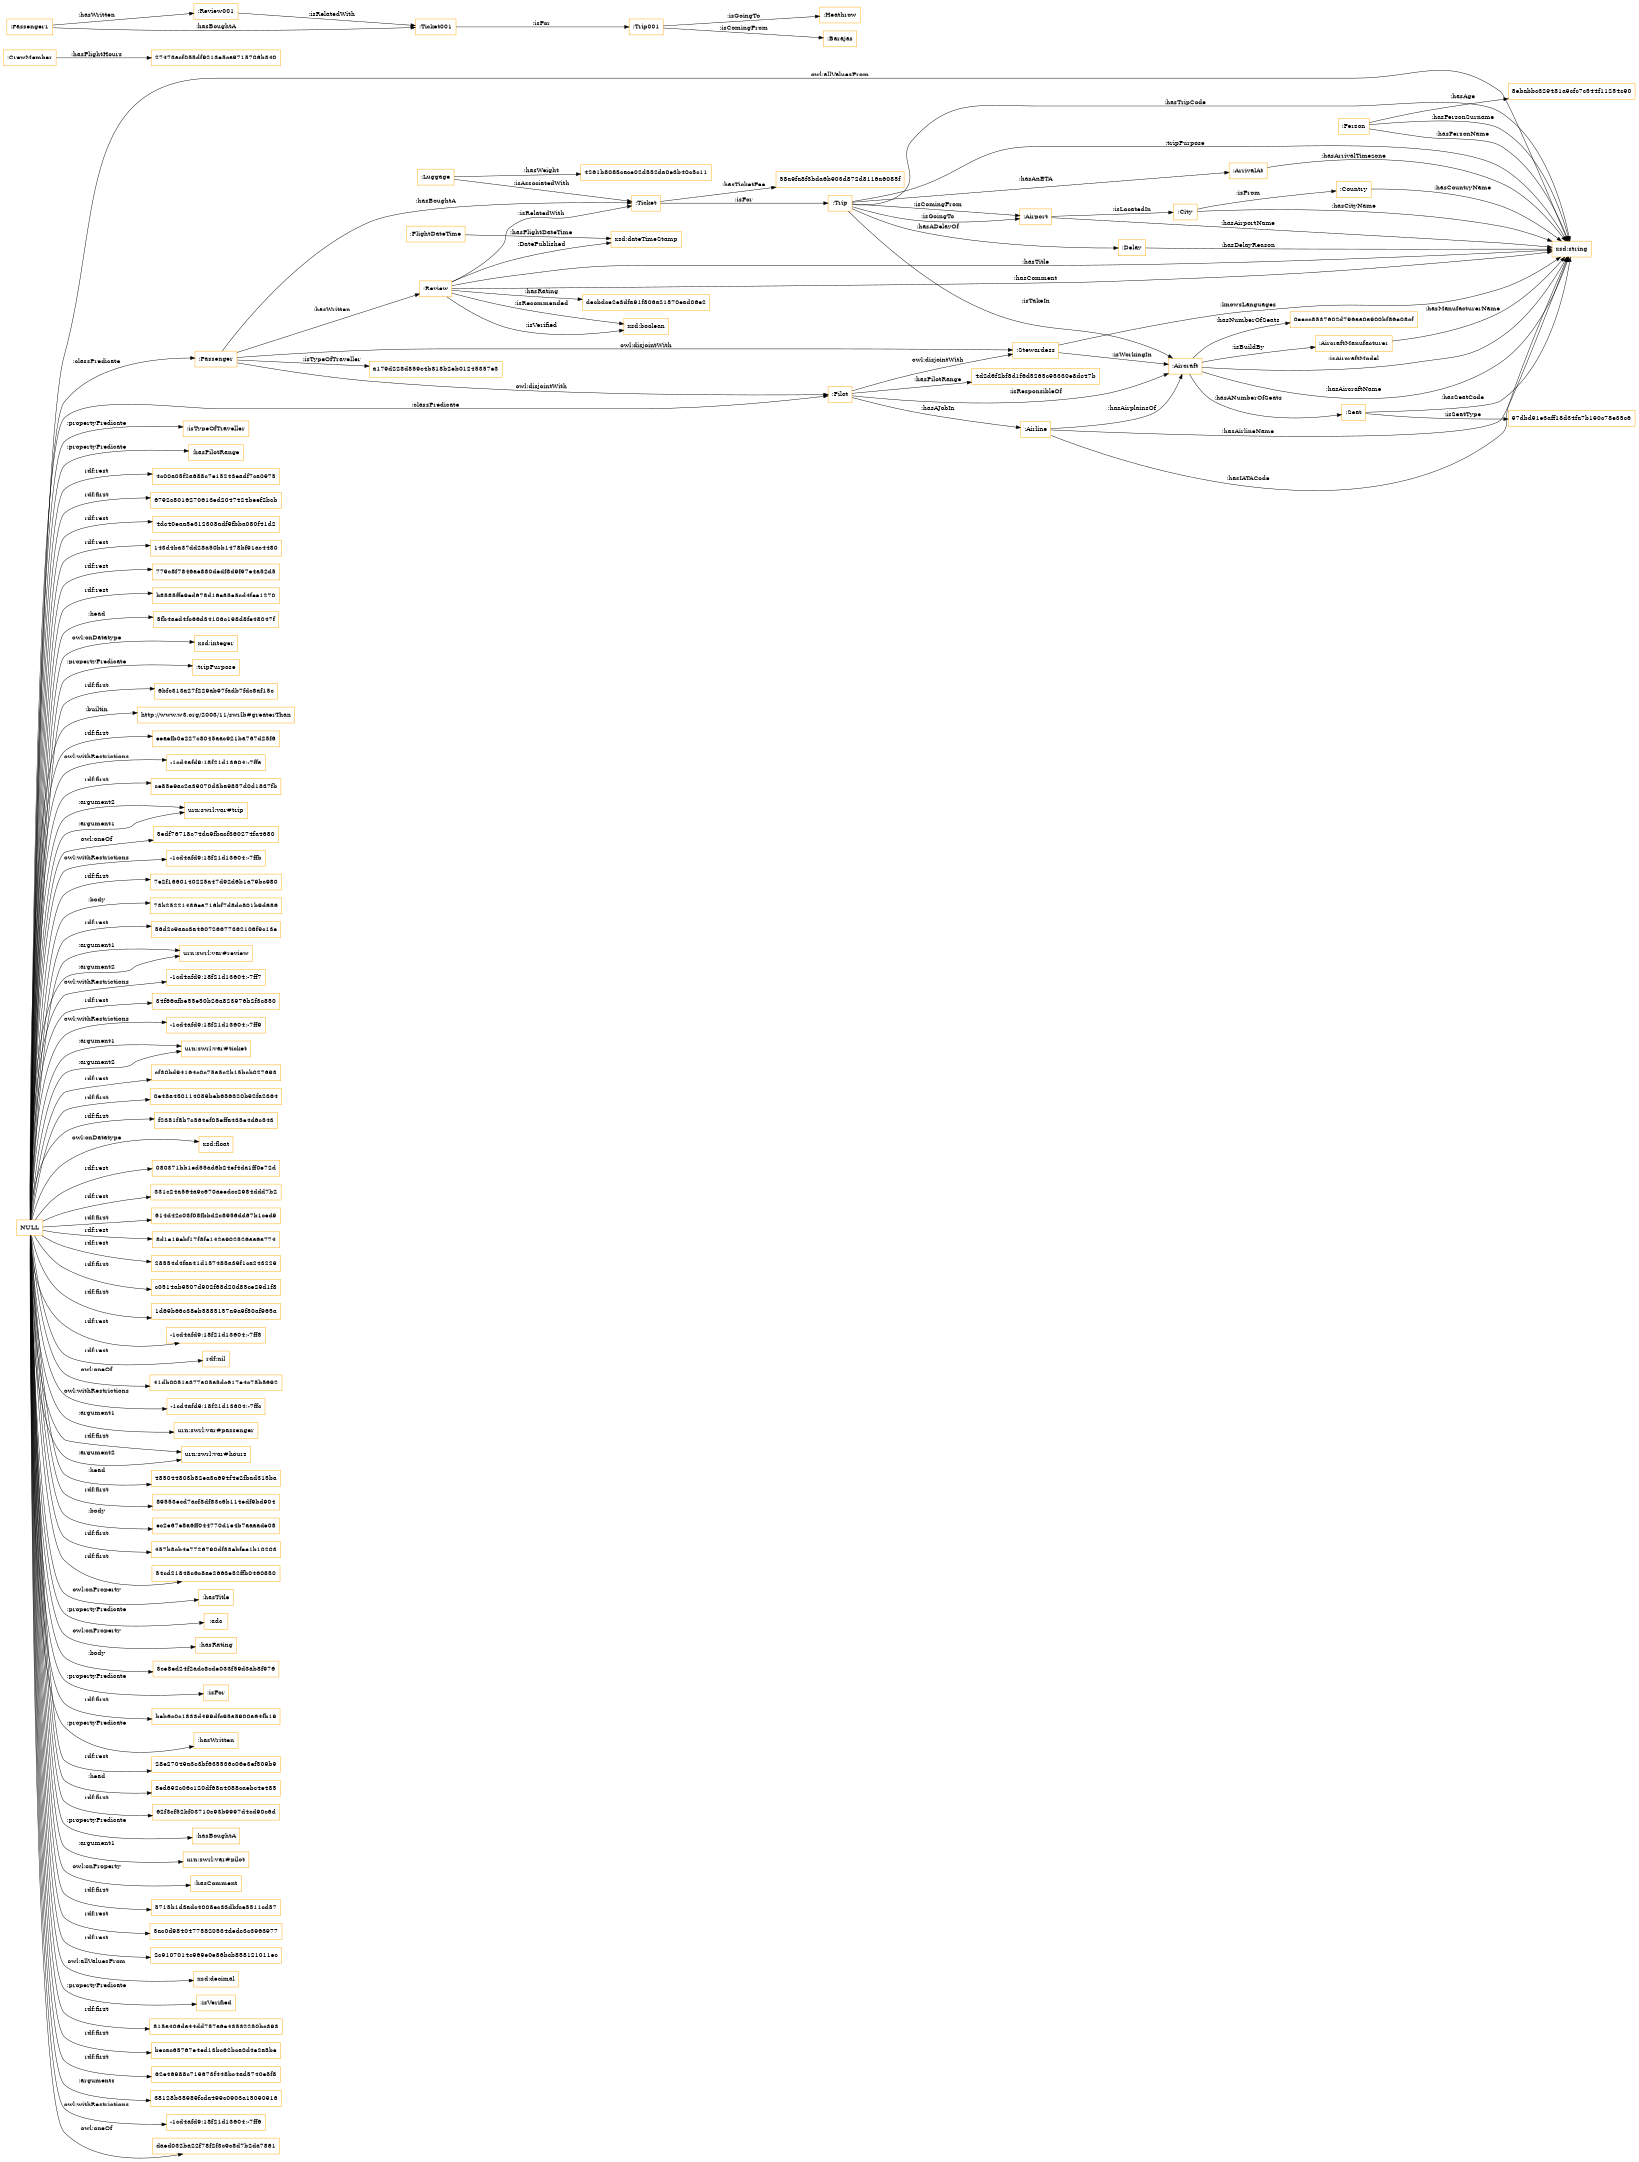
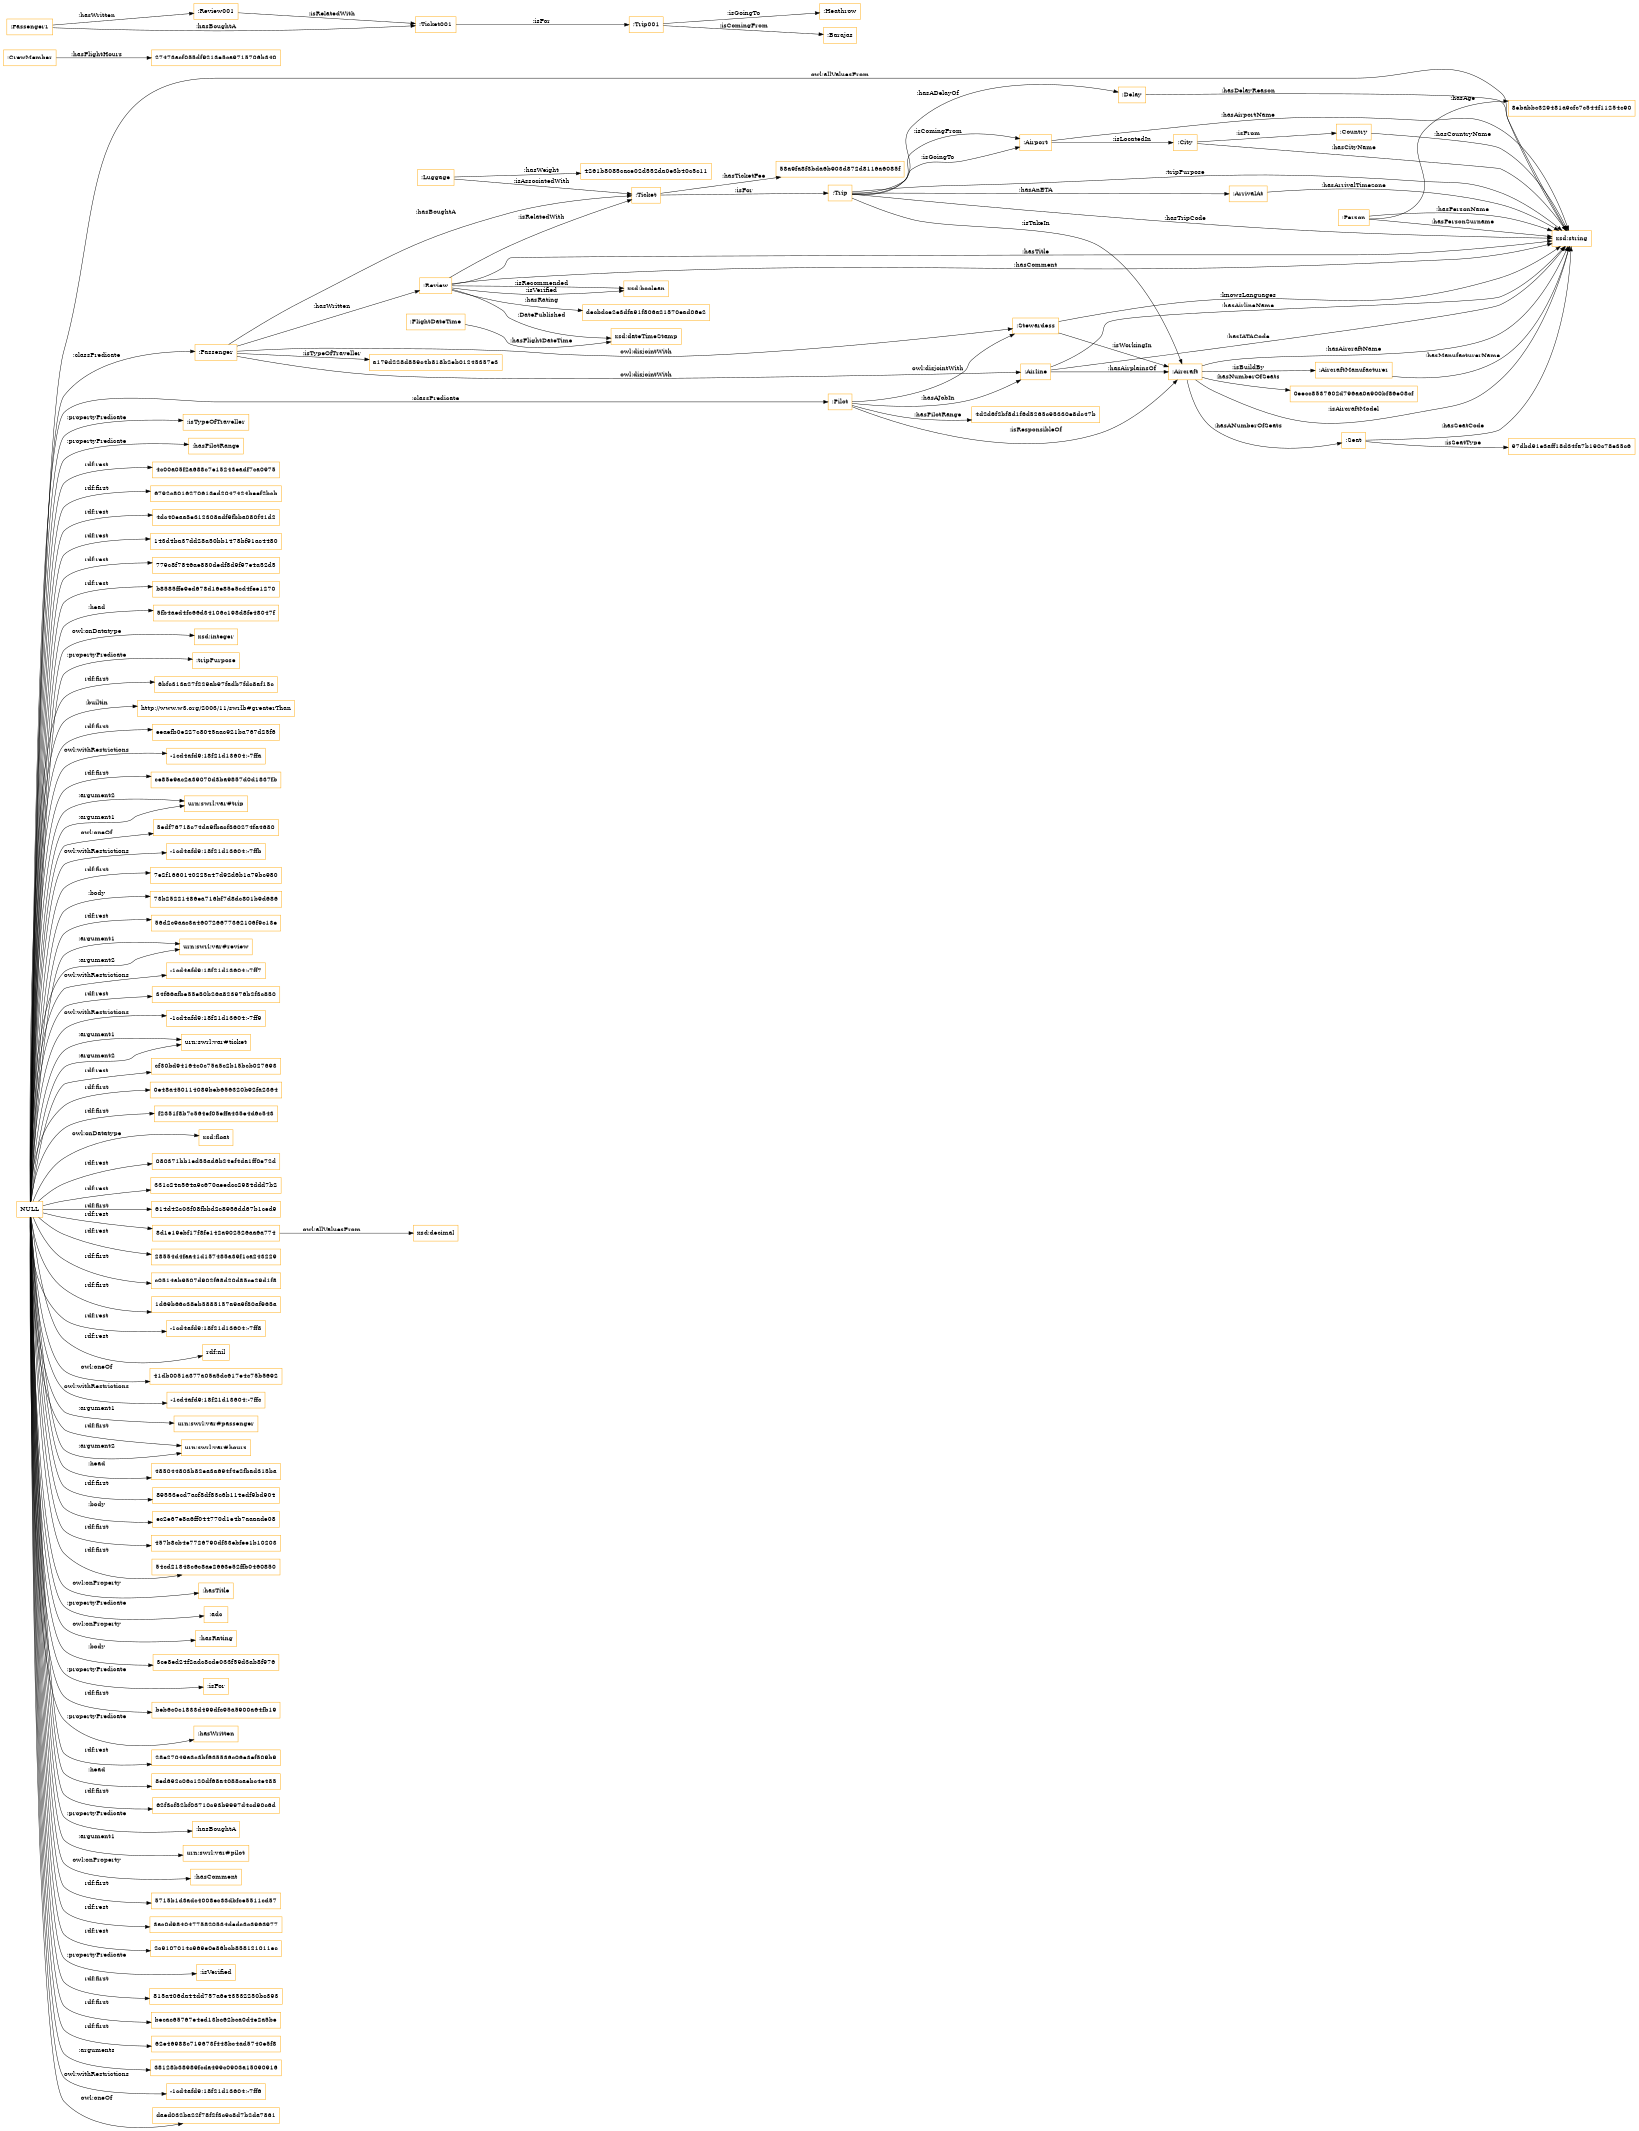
(530, 391) -> (626, 379)
(39, 1665) -> (344, 1233)
